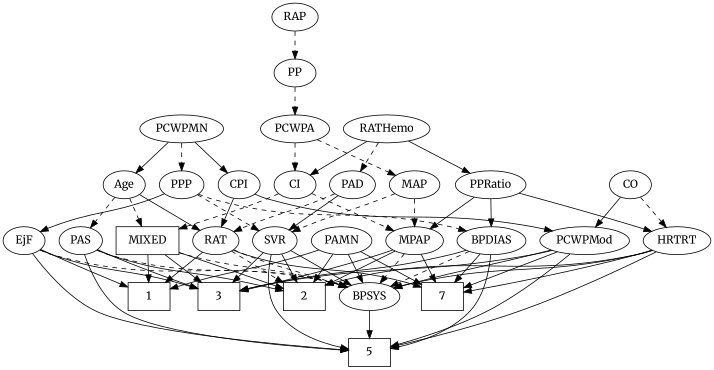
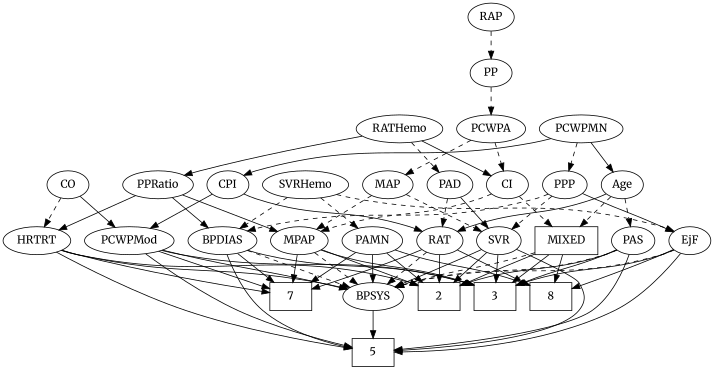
none -> (306, 185)
(247, 261) -> (440, 265)
(149, 297) -> (551, 297)
